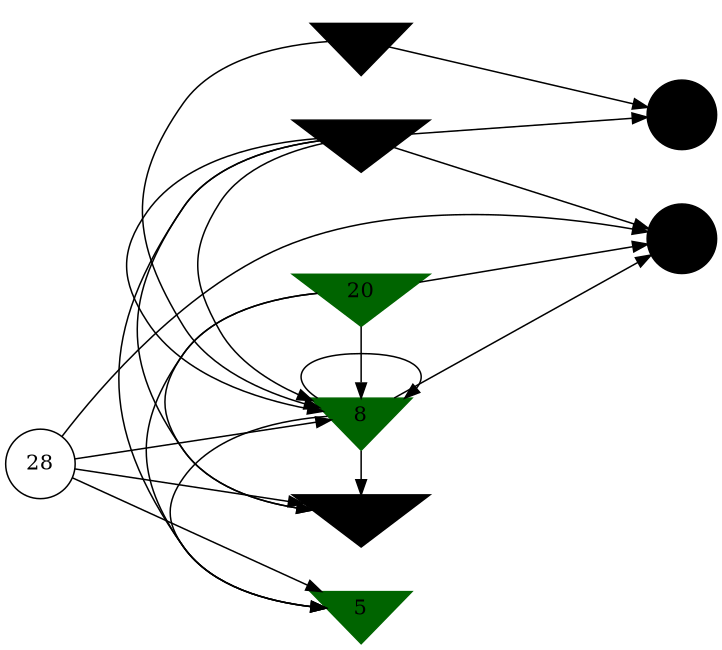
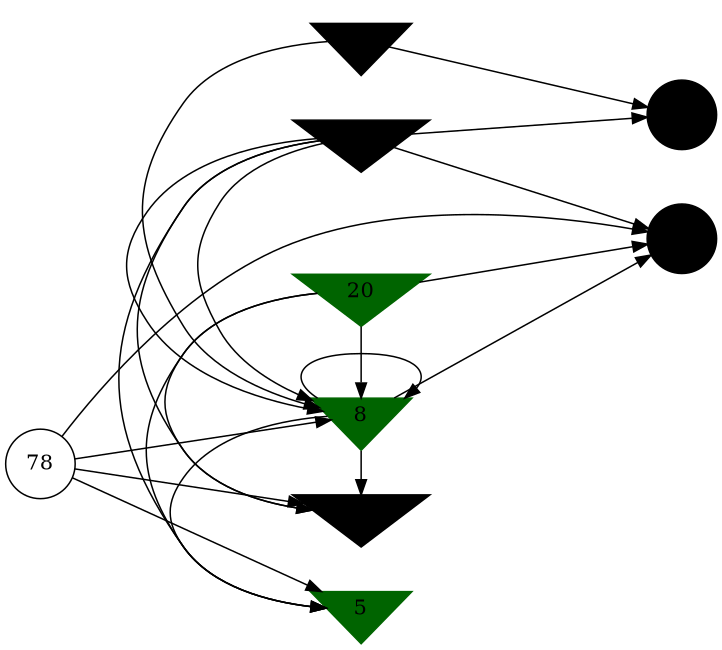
(40, 464) -> (40, 464)
